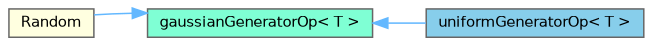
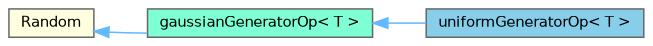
(113, 14) -> (128, 33)
